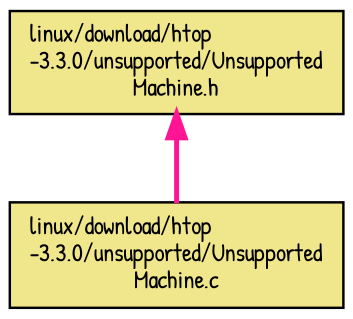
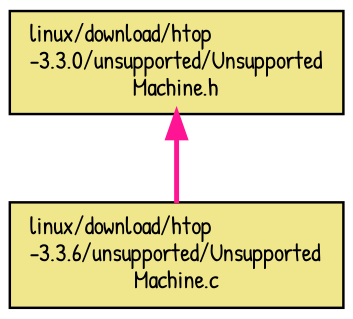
(177, 255) -> (177, 255)
